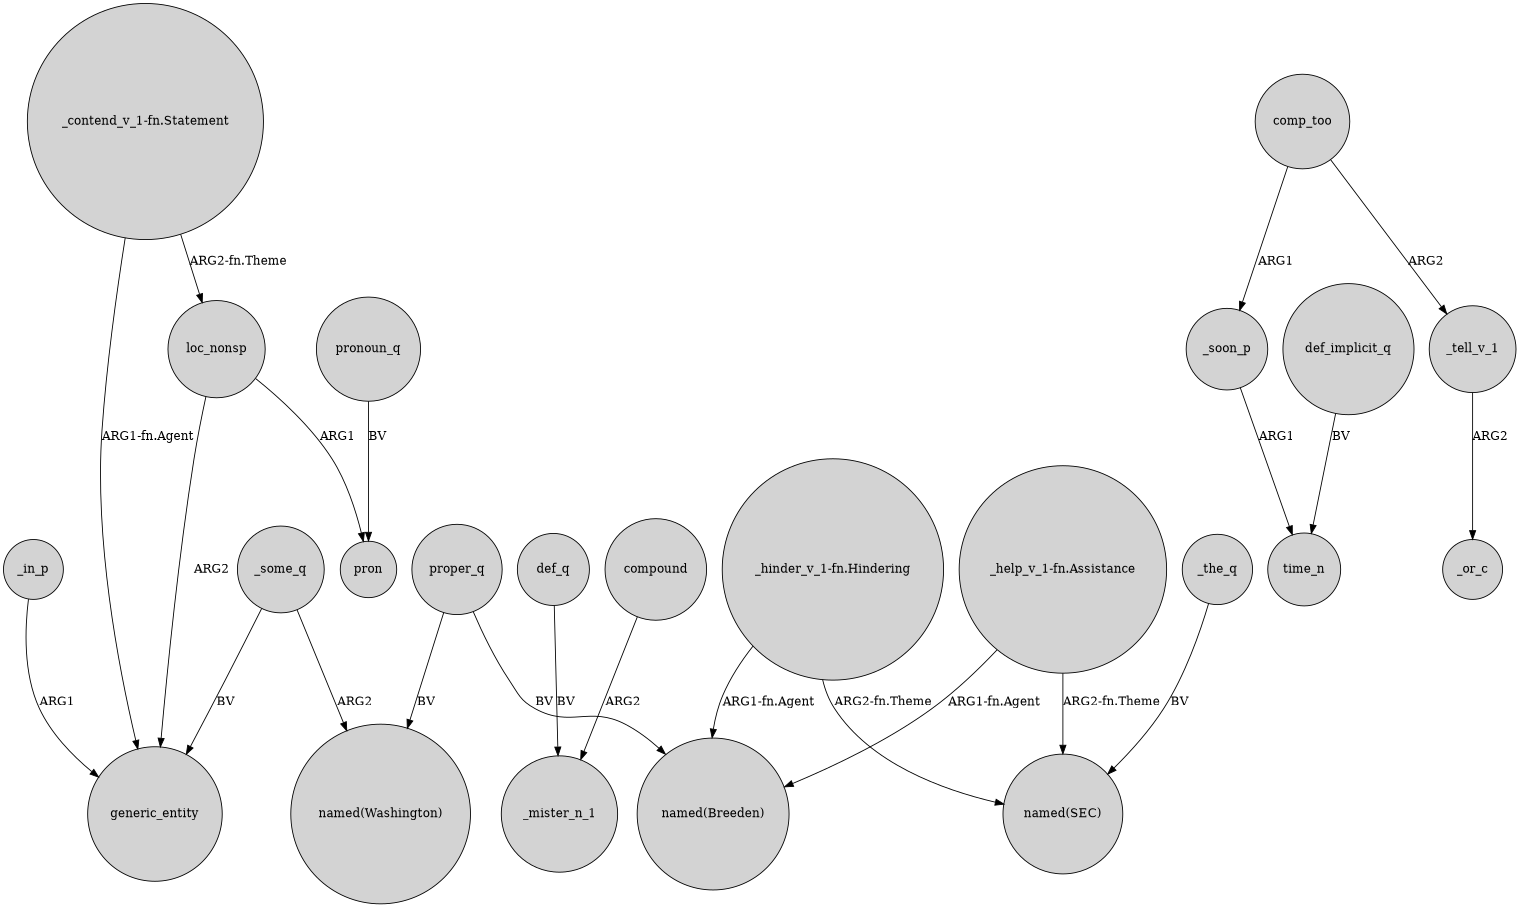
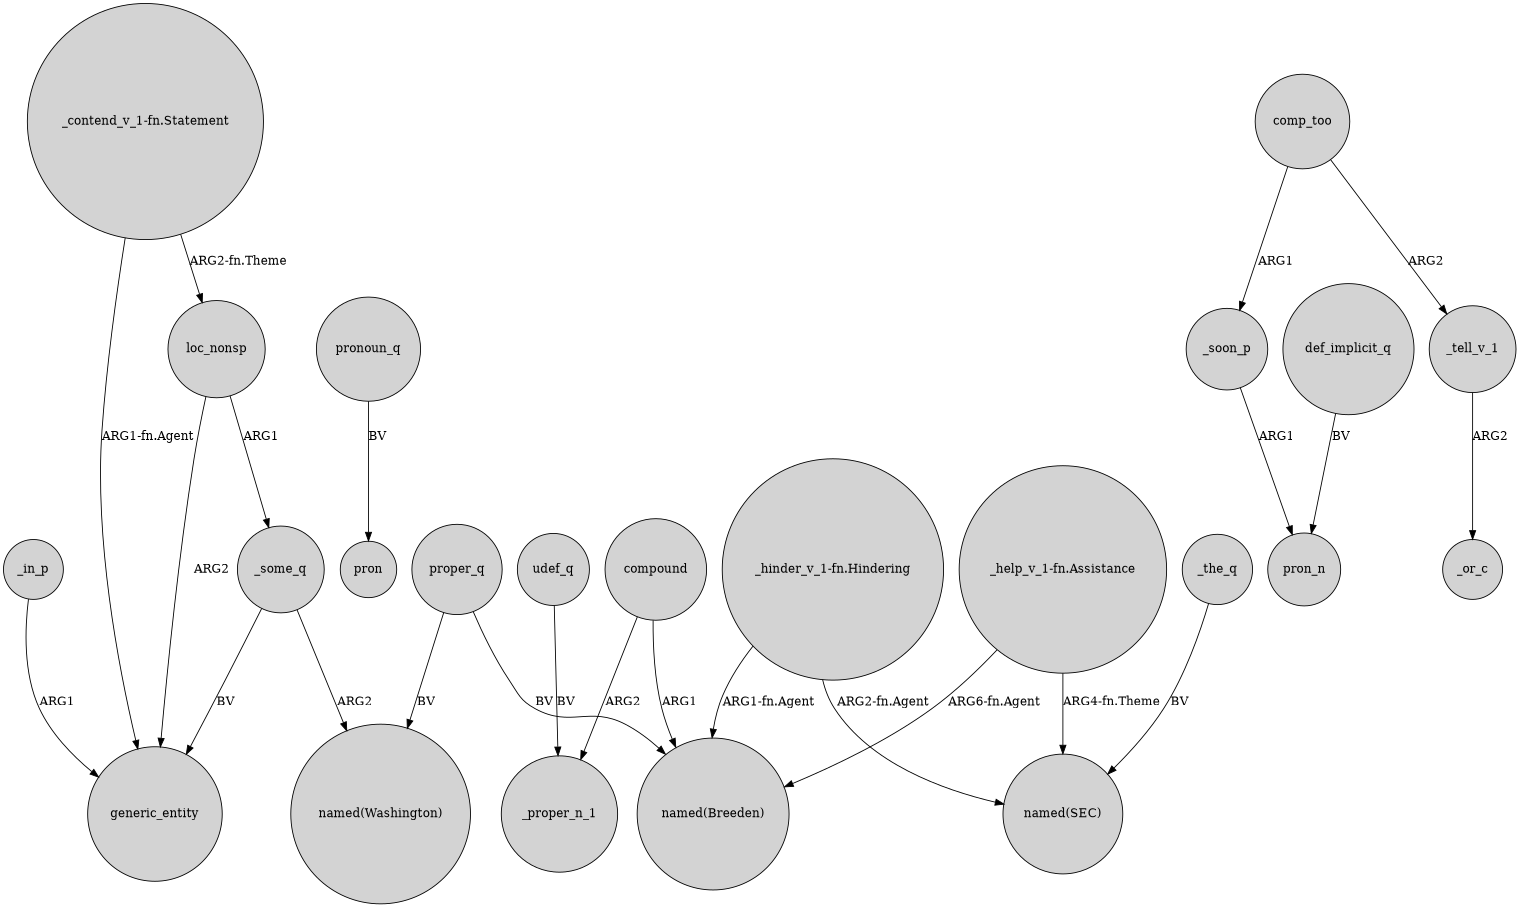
(323, 446) -> (248, 457)
(553, 569) -> (553, 569)
(1304, 569) -> (1304, 569)
none -> (657, 681)
(883, 702) -> (883, 702)
(994, 702) -> (994, 702)
(1112, 702) -> (1112, 702)
(559, 814) -> (559, 814)
